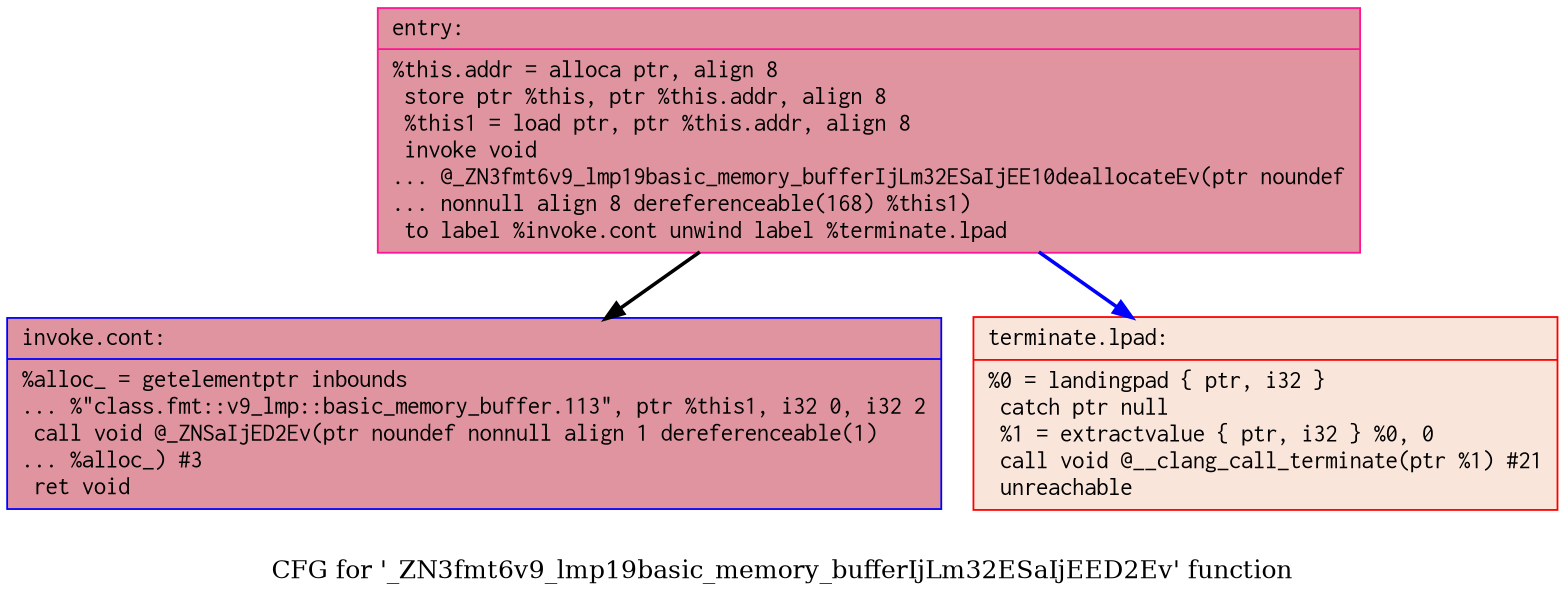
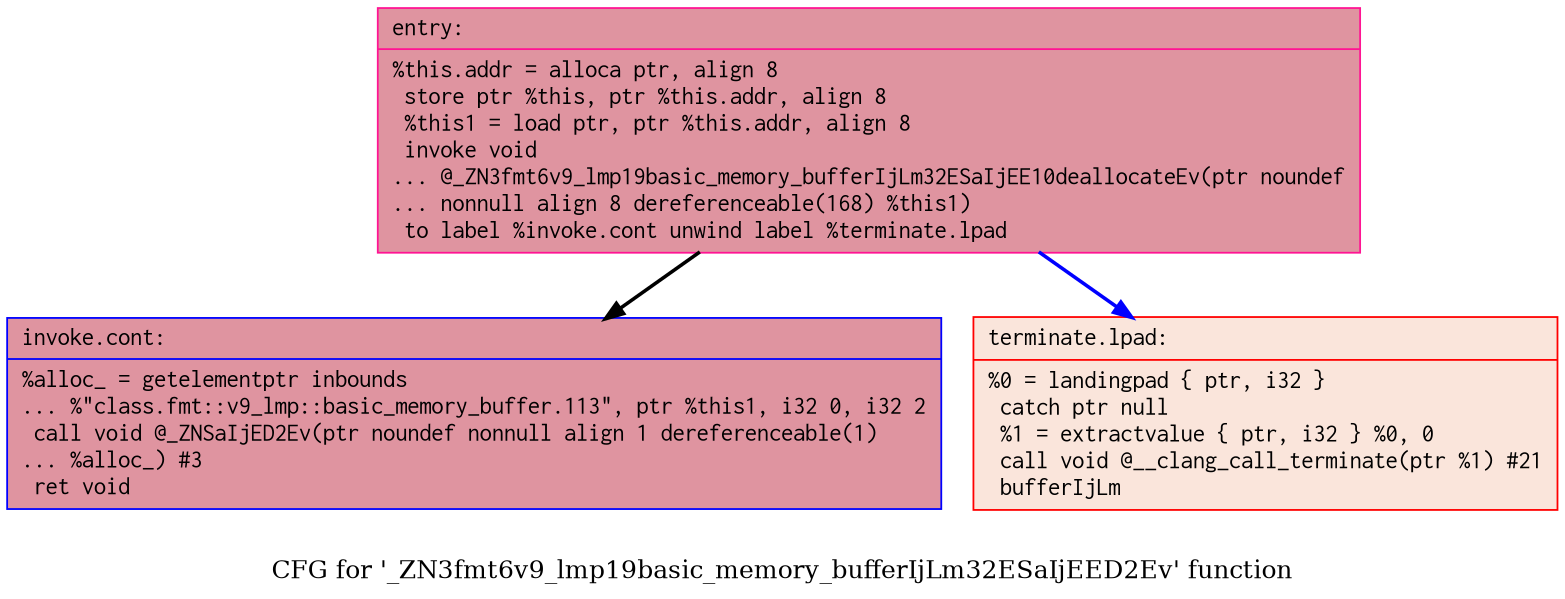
(1061, 488) -> (1055, 488)
